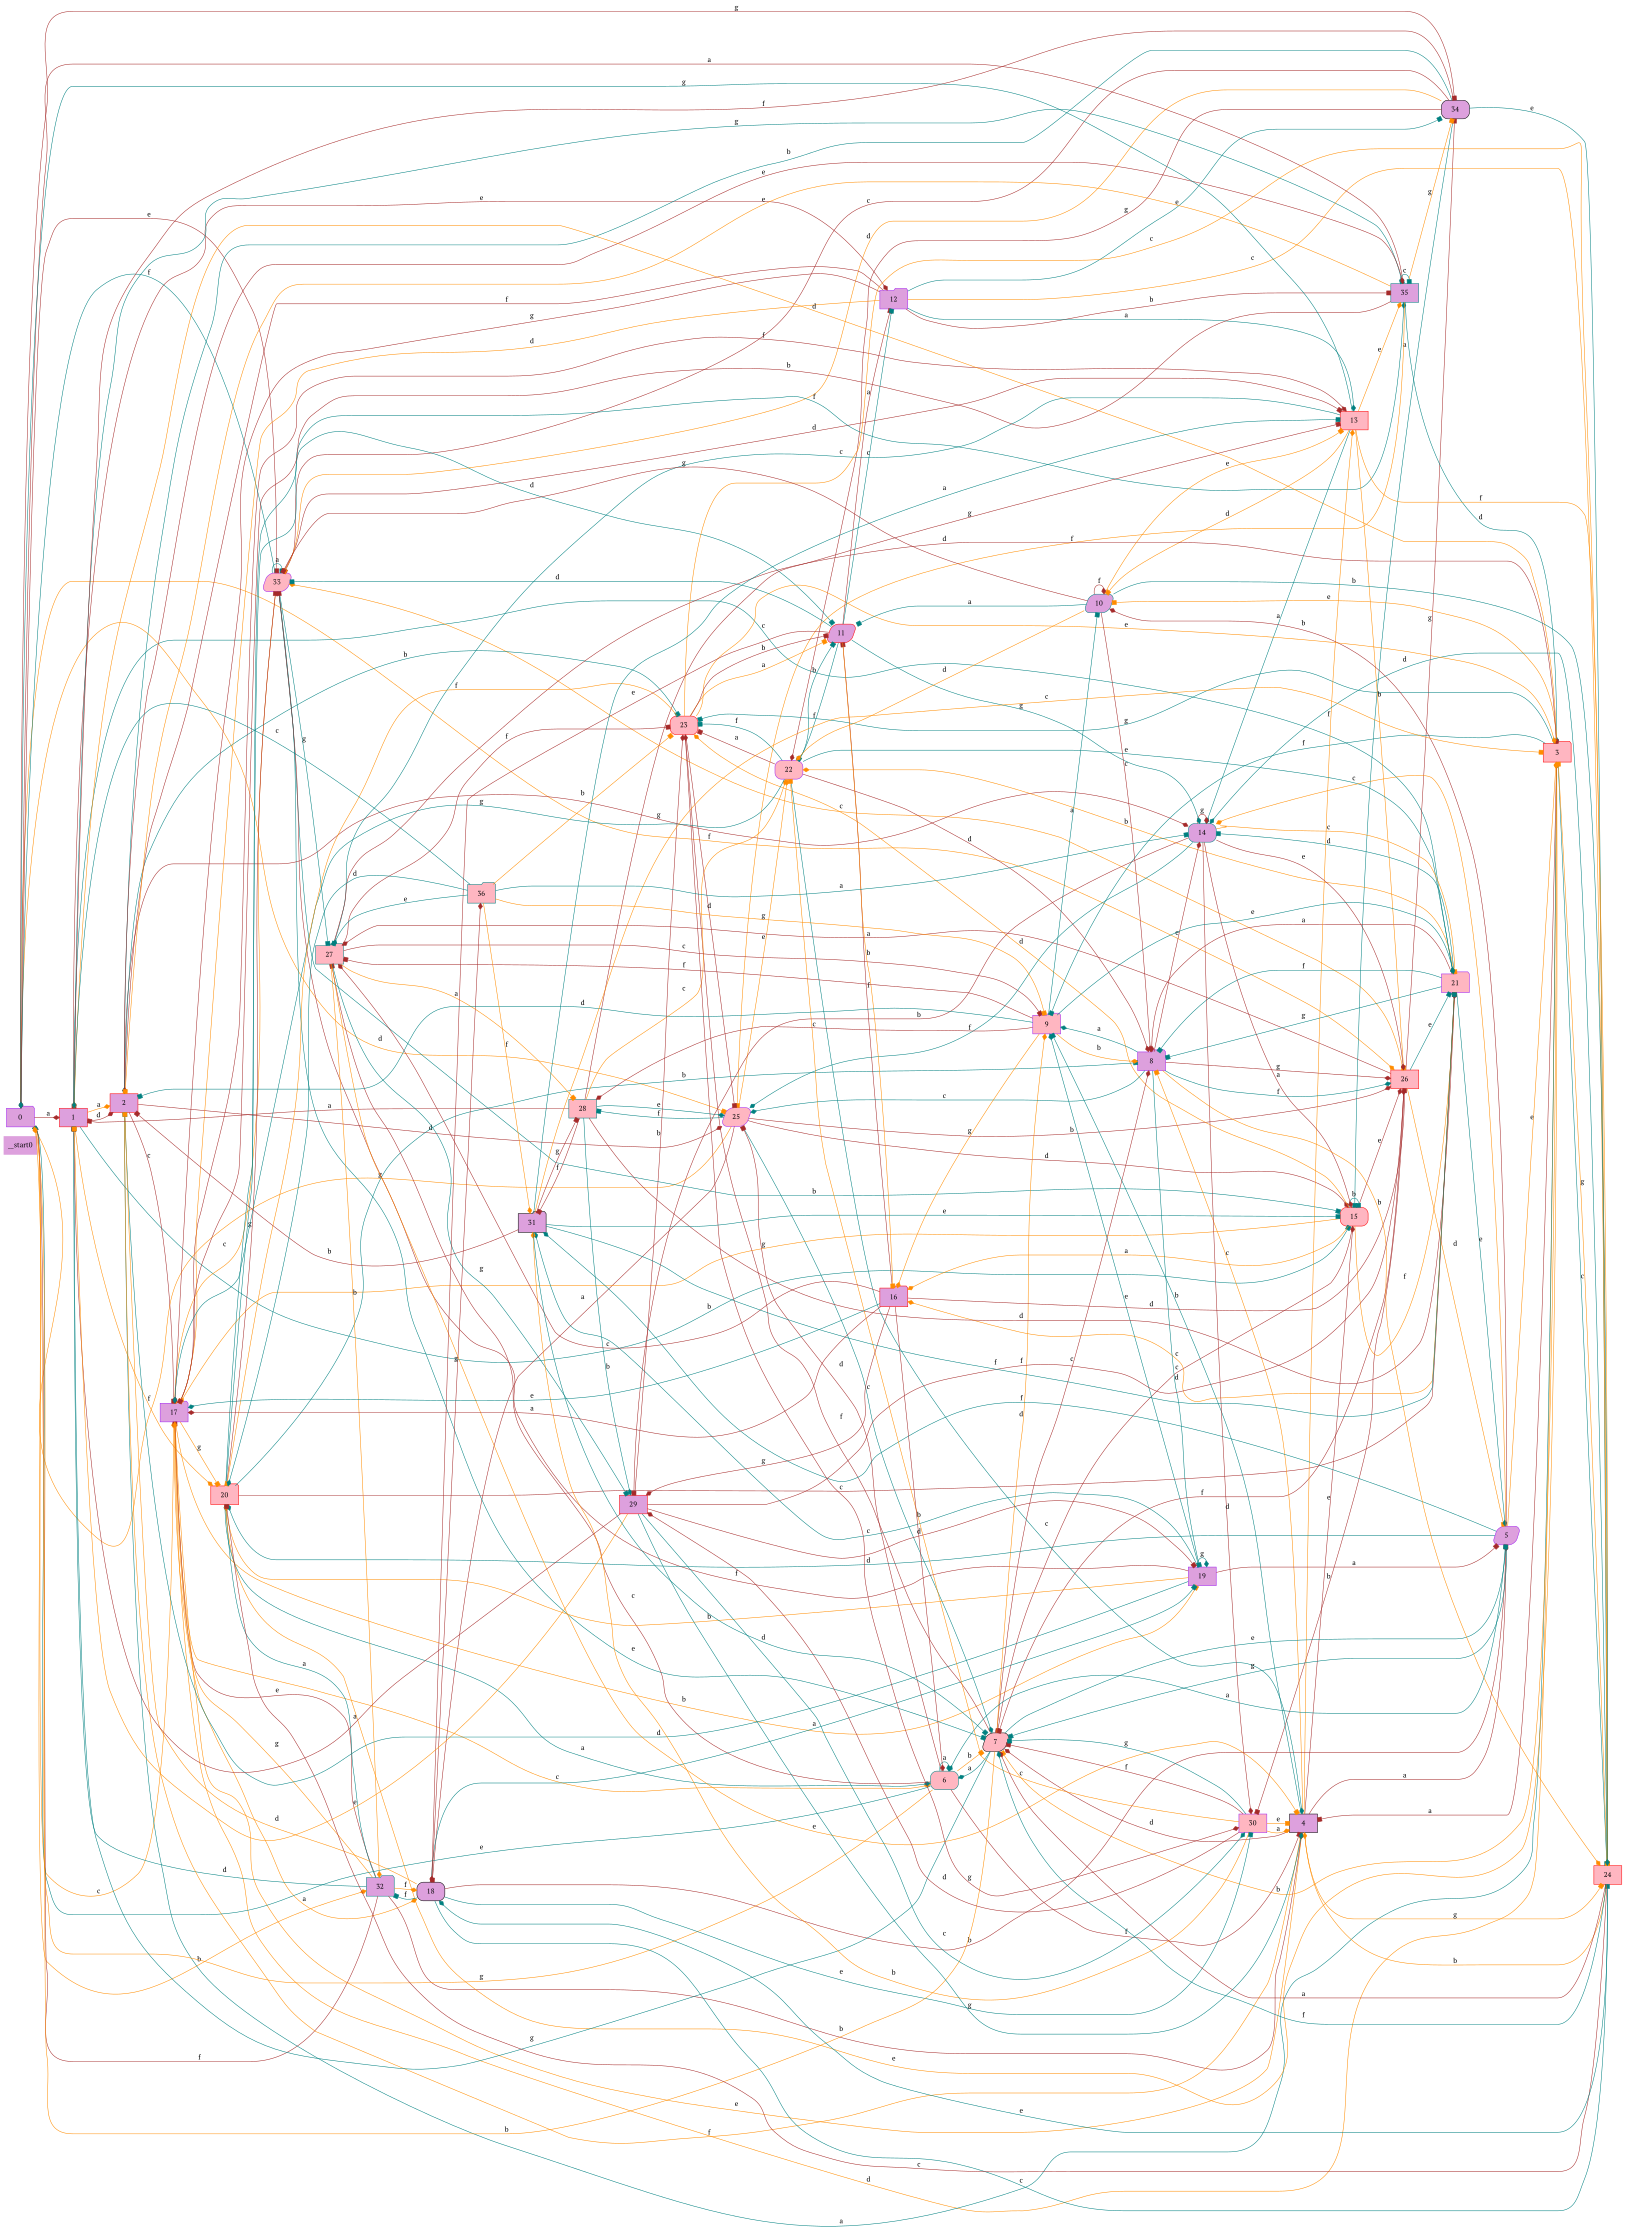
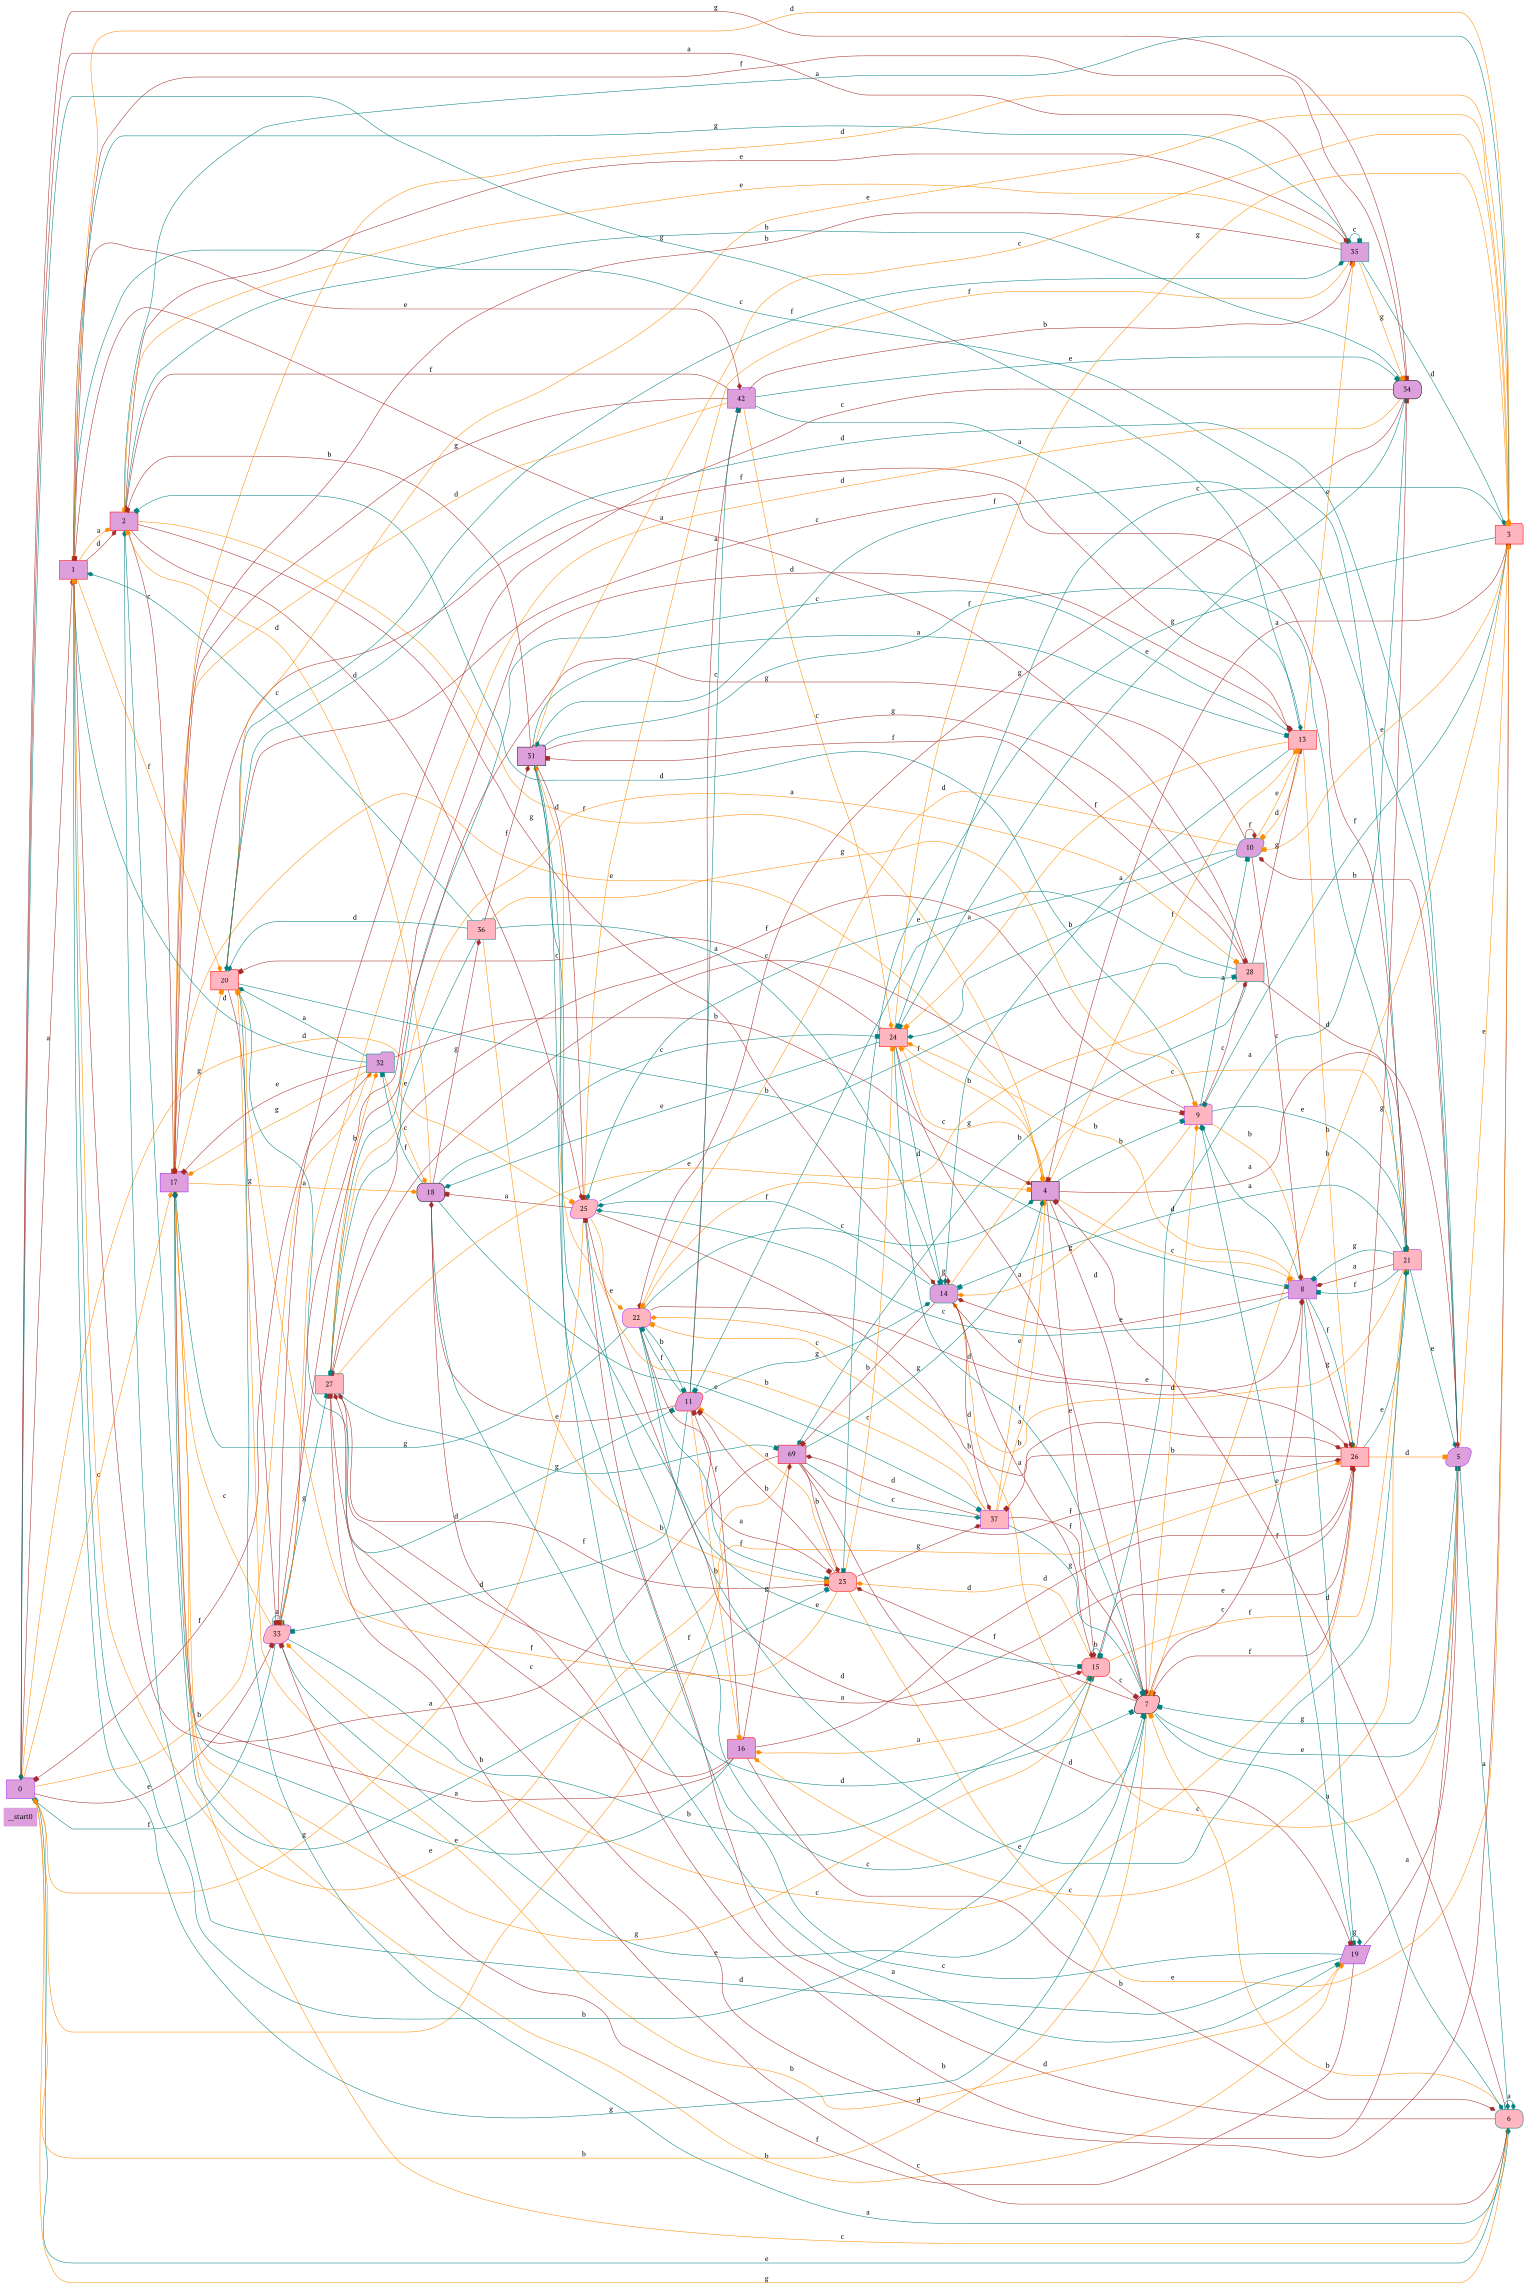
(894, 300) -> (741, 399)
(710, 919) -> (575, 978)
(505, 1048) -> (506, 846)
(964, 1147) -> (1099, 1229)
(633, 1505) -> (792, 1454)
(1202, 1576) -> (1355, 1955)
(384, 1739) -> (181, 1801)
(1253, 1823) -> (995, 1520)
(406, 1885) -> (406, 1128)
